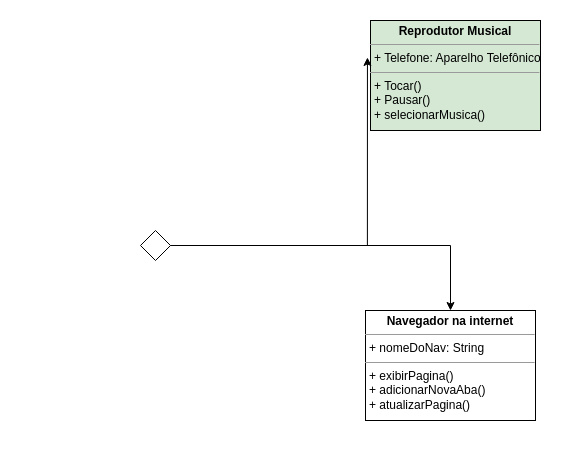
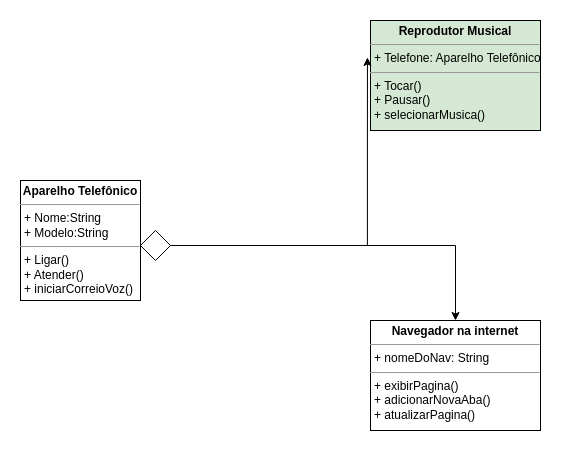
none -> (81, 241)
(451, 366) -> (456, 376)
